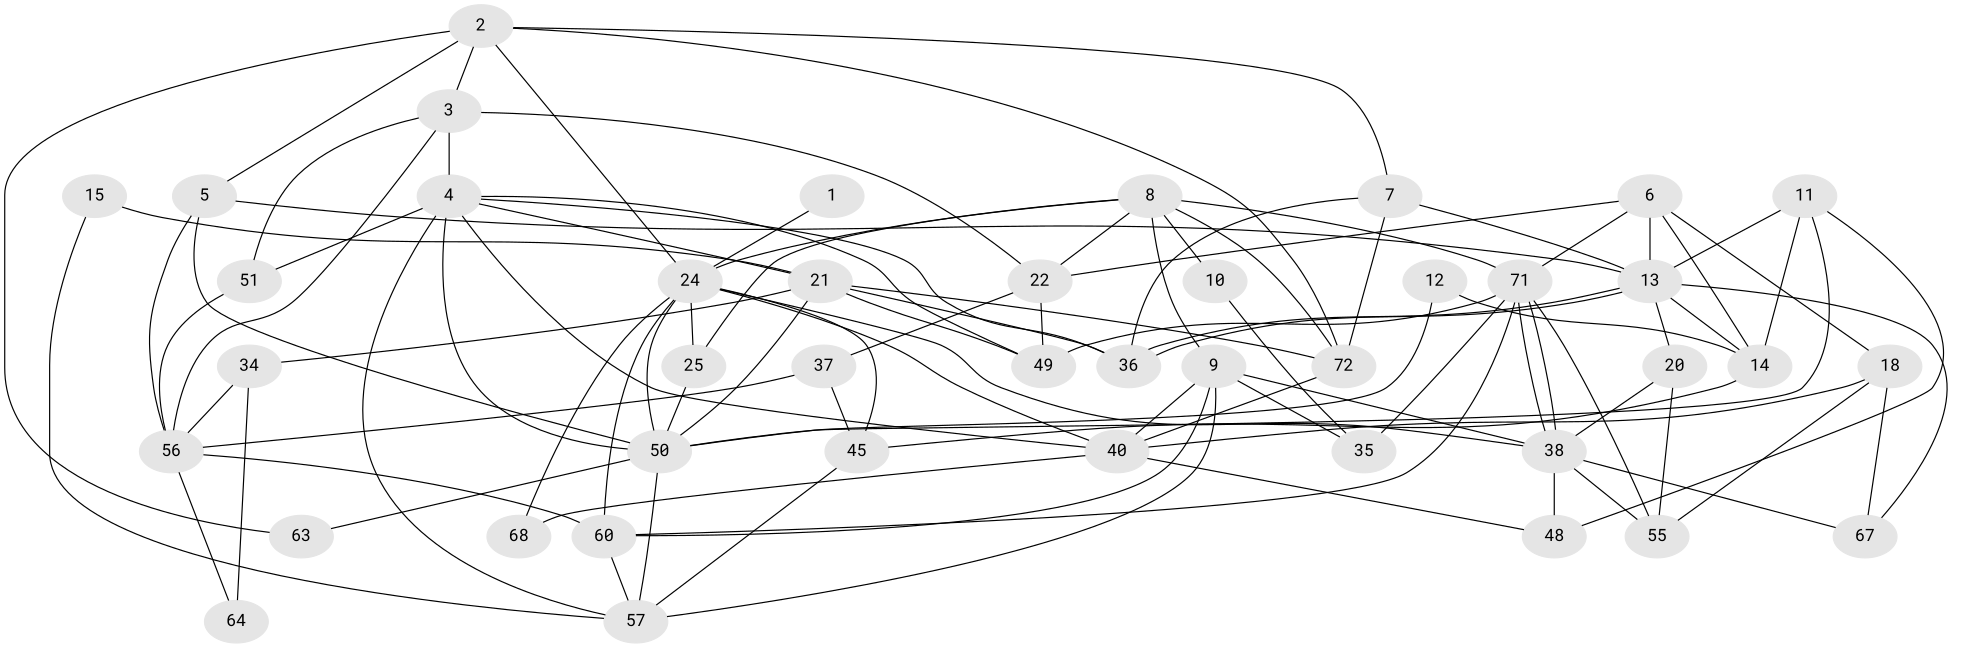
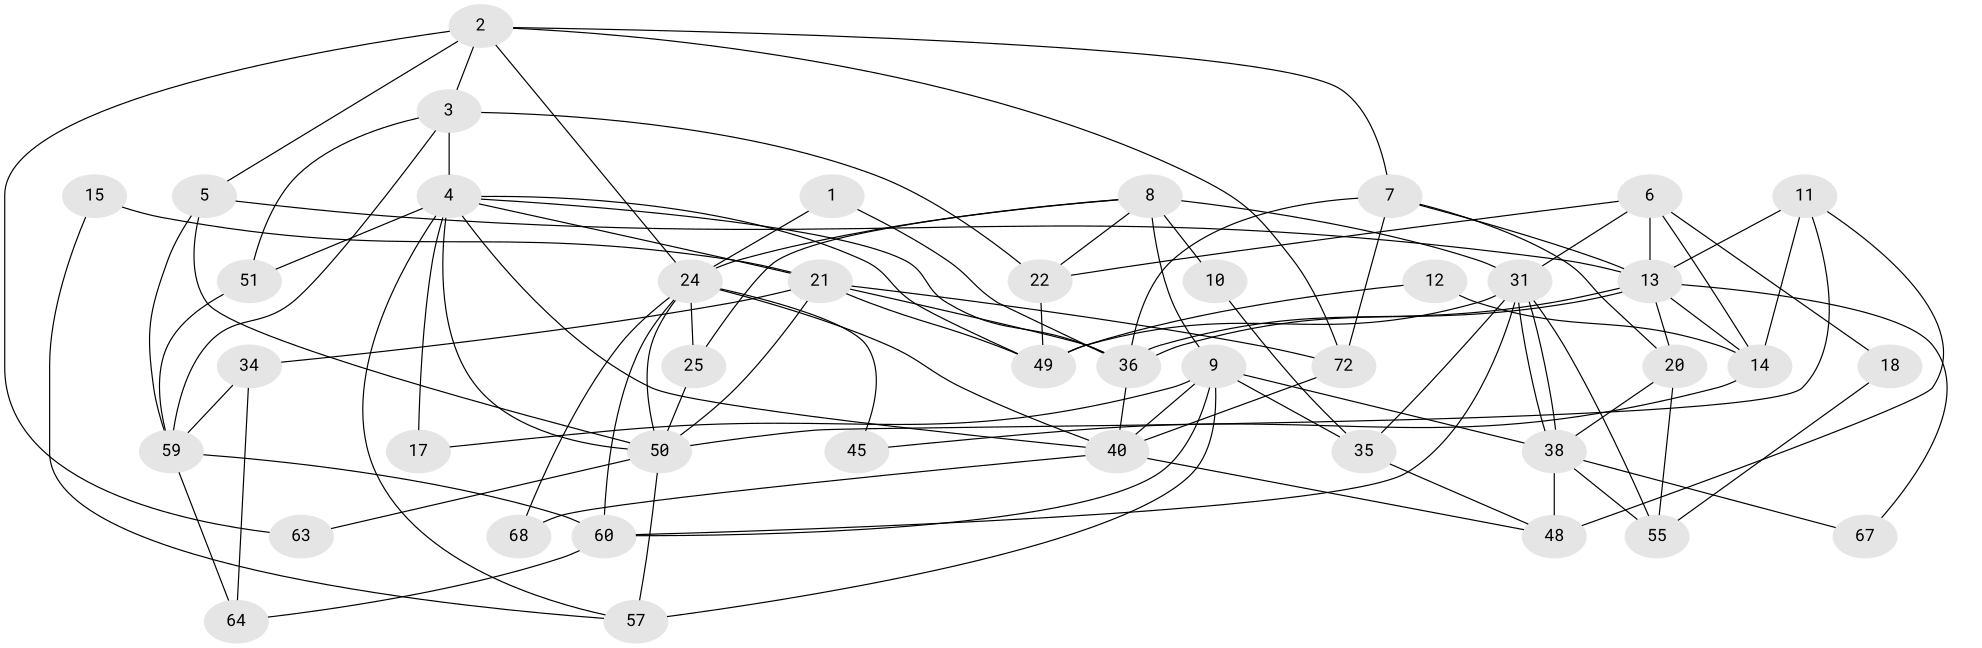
none -> (1546, 250)
(1264, 266) -> none
(1520, 281) -> (1520, 281)
none -> (977, 287)
(824, 366) -> none
(1089, 413) -> none
(1188, 416) -> (1225, 311)
(1616, 420) -> (1123, 409)
(1878, 451) -> none
(171, 452) -> (171, 452)
none -> (418, 452)
none -> (1459, 494)
(737, 543) -> none
(620, 579) -> (426, 592)
